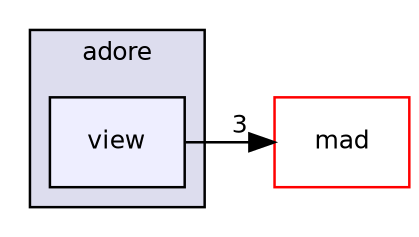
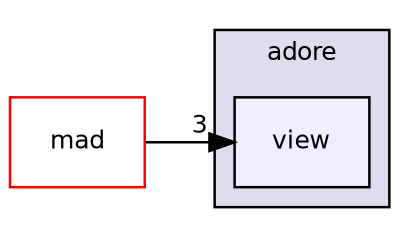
(221, 142) -> (177, 142)
